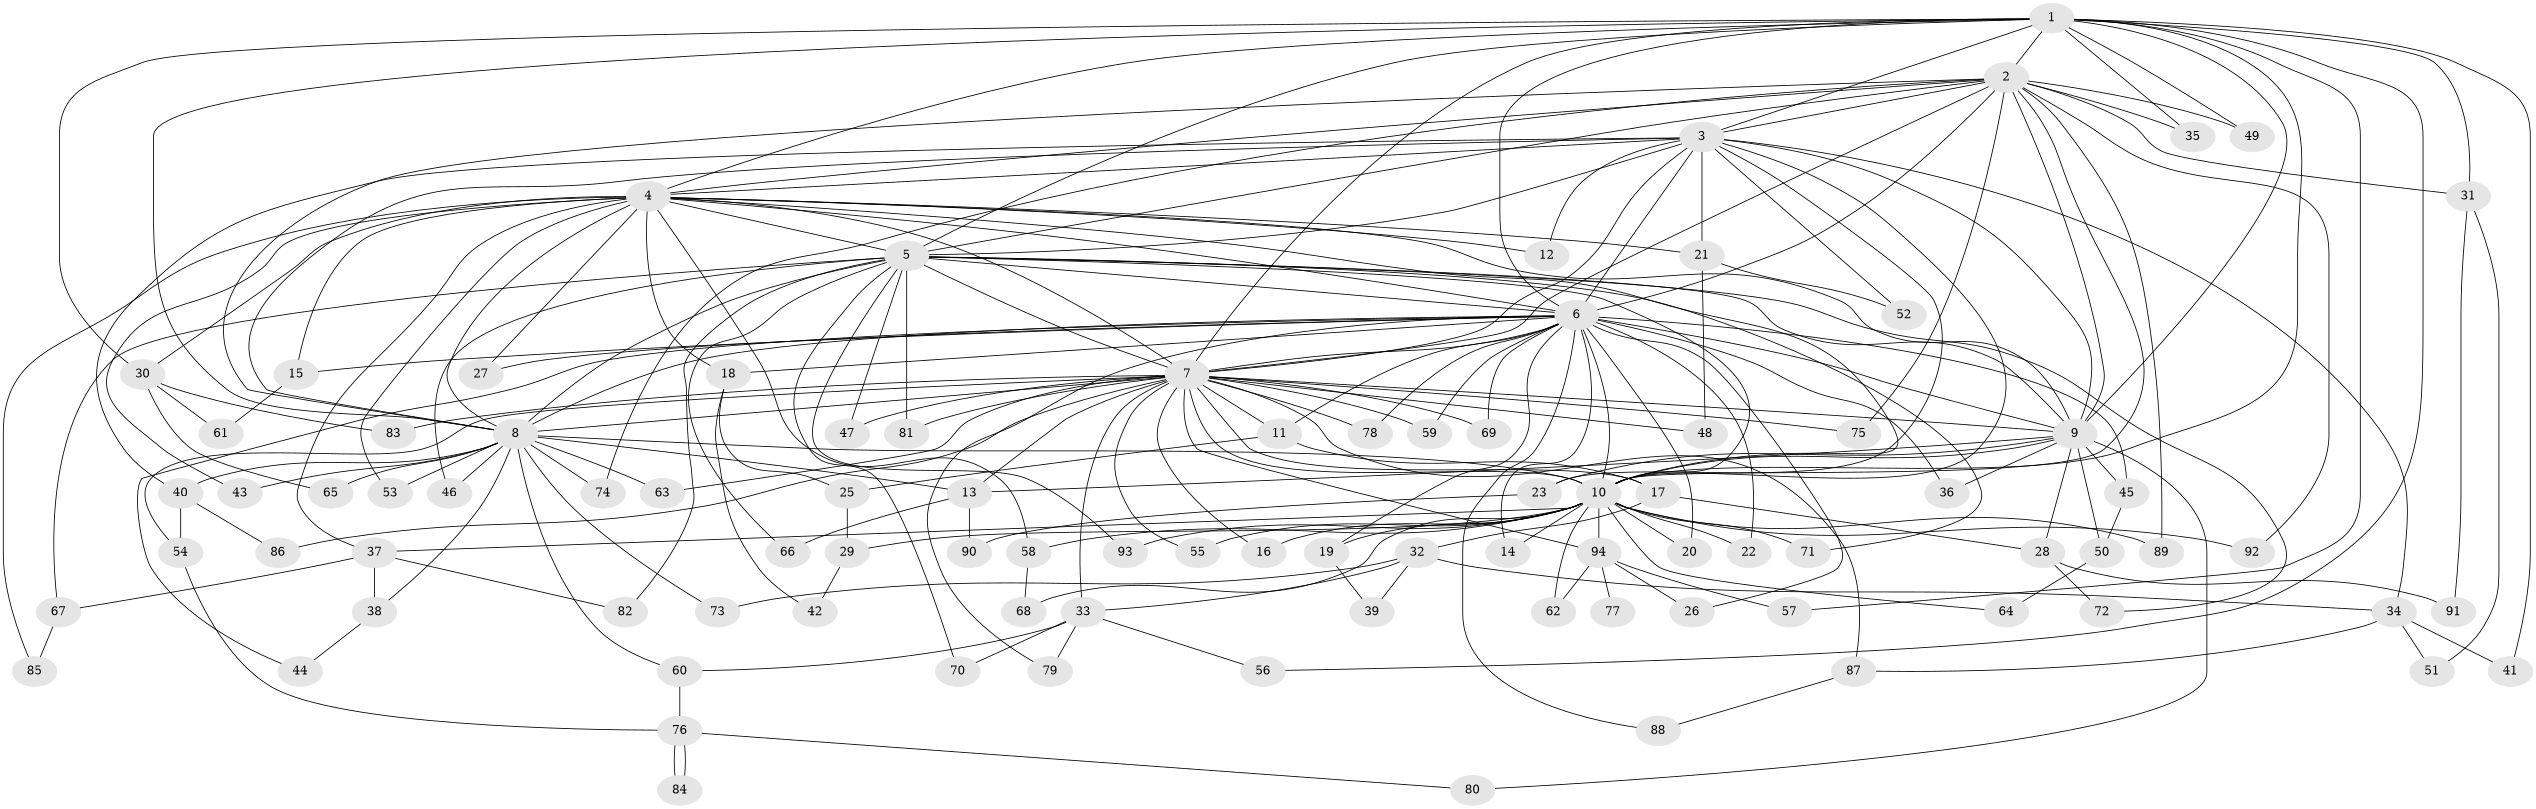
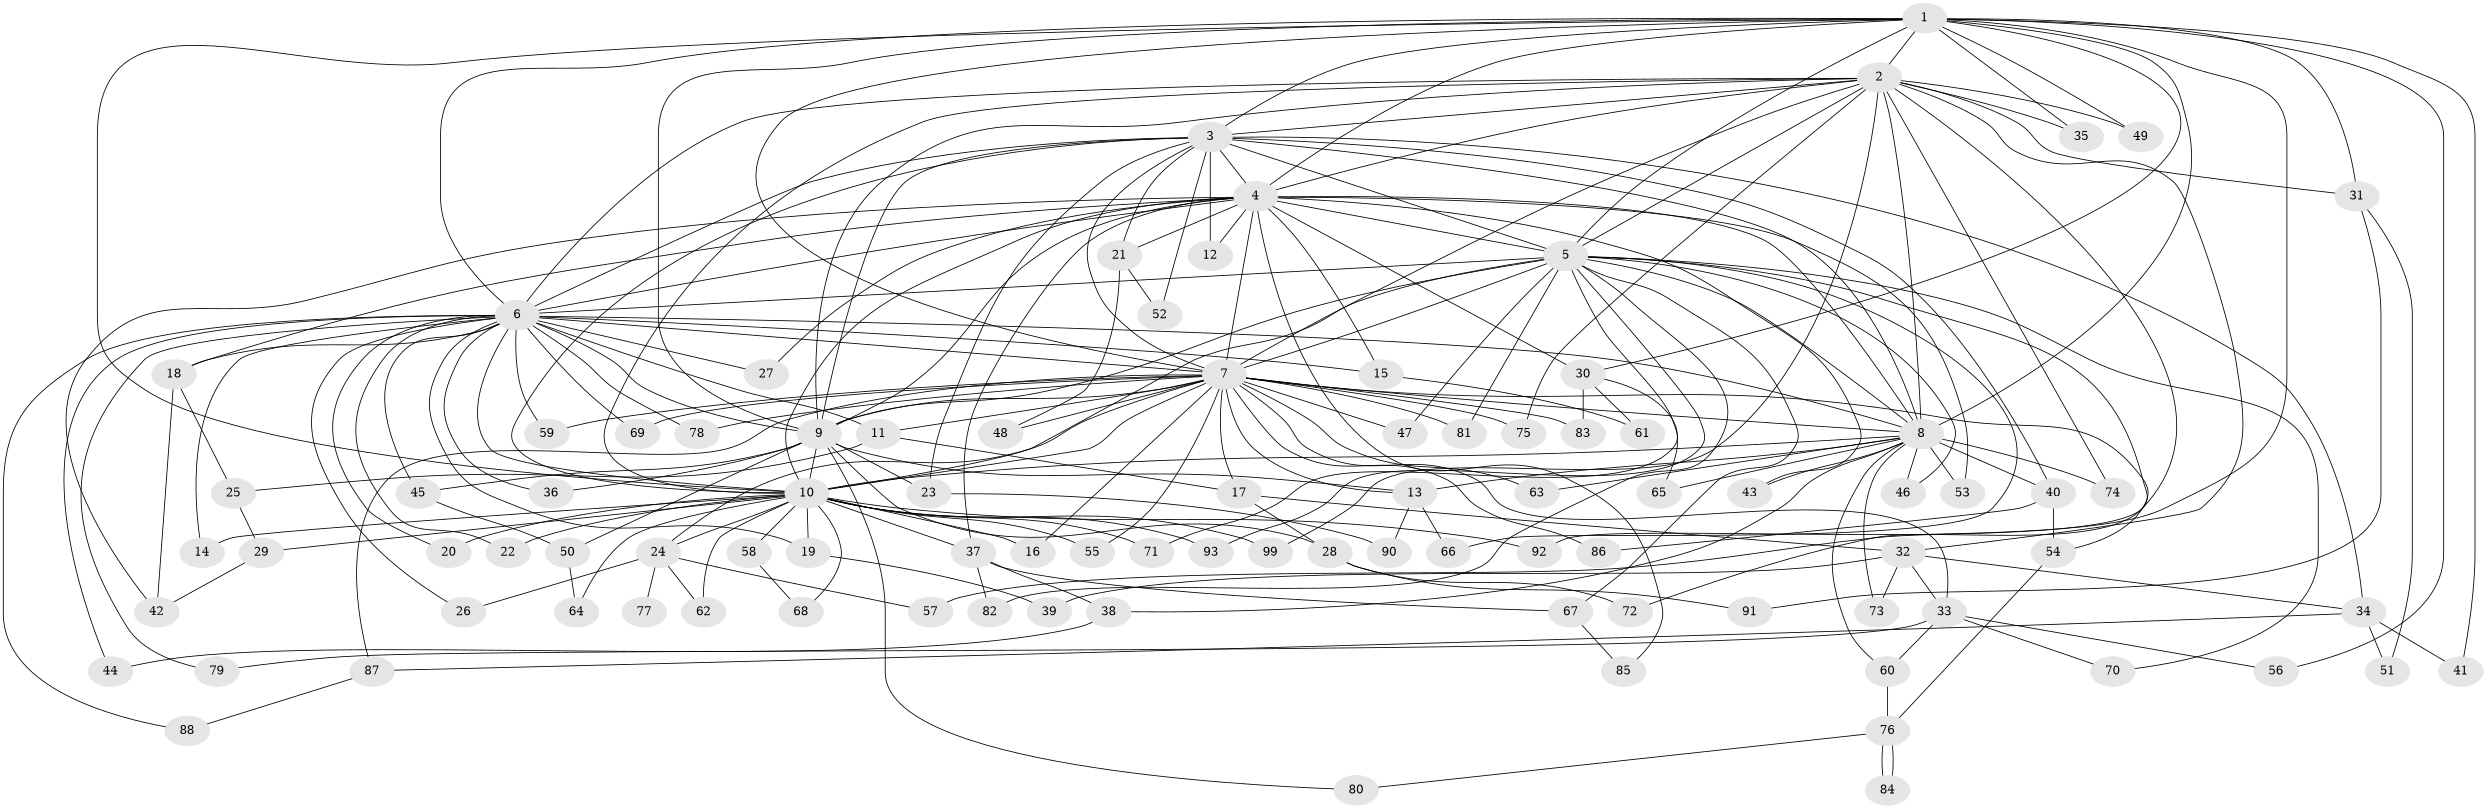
none -> (2231, 336)
(792, 433) -> (517, 249)
(1599, 553) -> (658, 553)
(2162, 553) -> (1270, 553)
